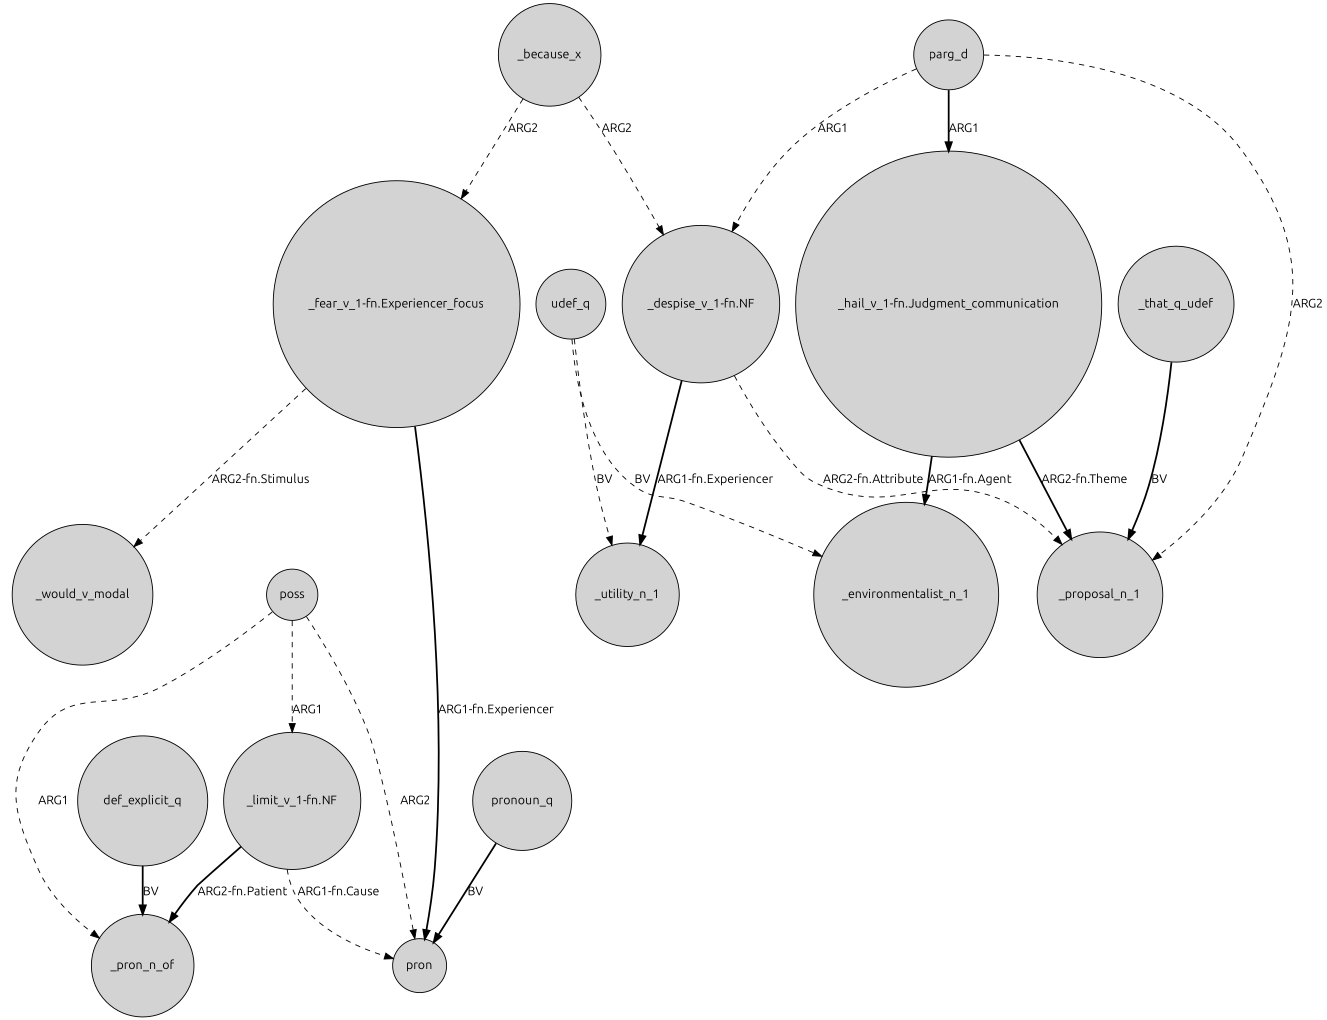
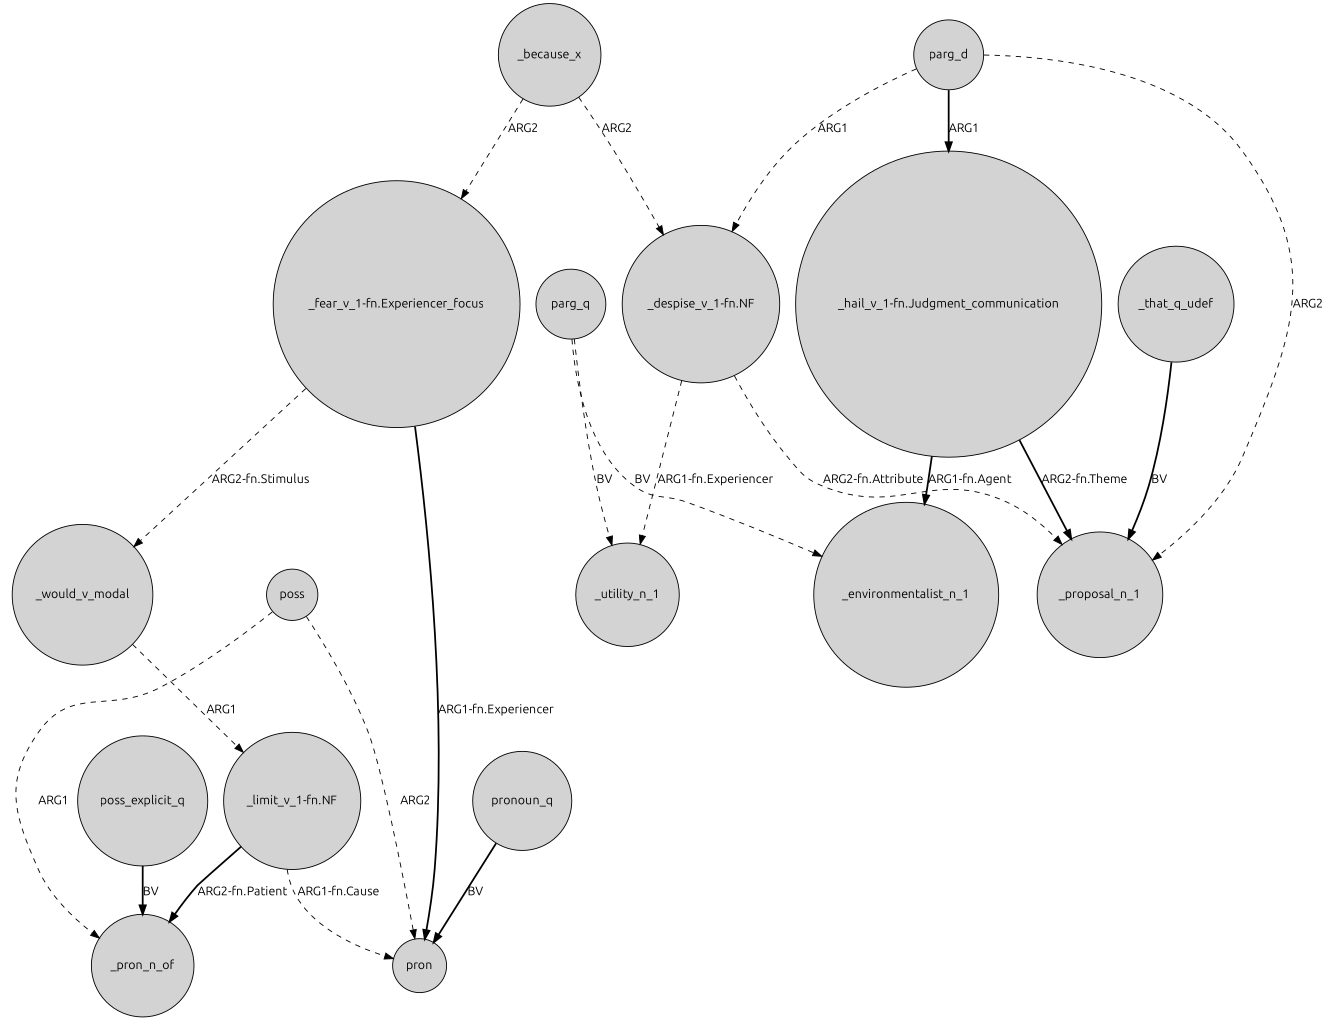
(571, 304) -> (571, 304)
(662, 458) -> (662, 458)
(292, 672) -> (185, 695)
(143, 801) -> (143, 801)
